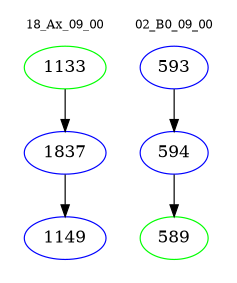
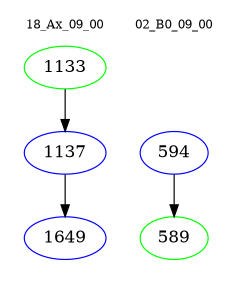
(174, 68) -> none
(65, 153) -> (65, 153)
(65, 238) -> (65, 238)
